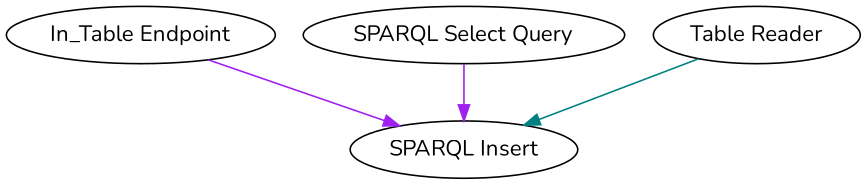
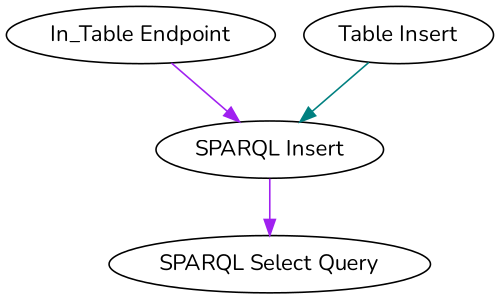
(757, 35) -> (399, 35)
(464, 85) -> (270, 199)
